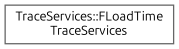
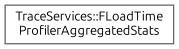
(89, 24) -> (89, 24)
